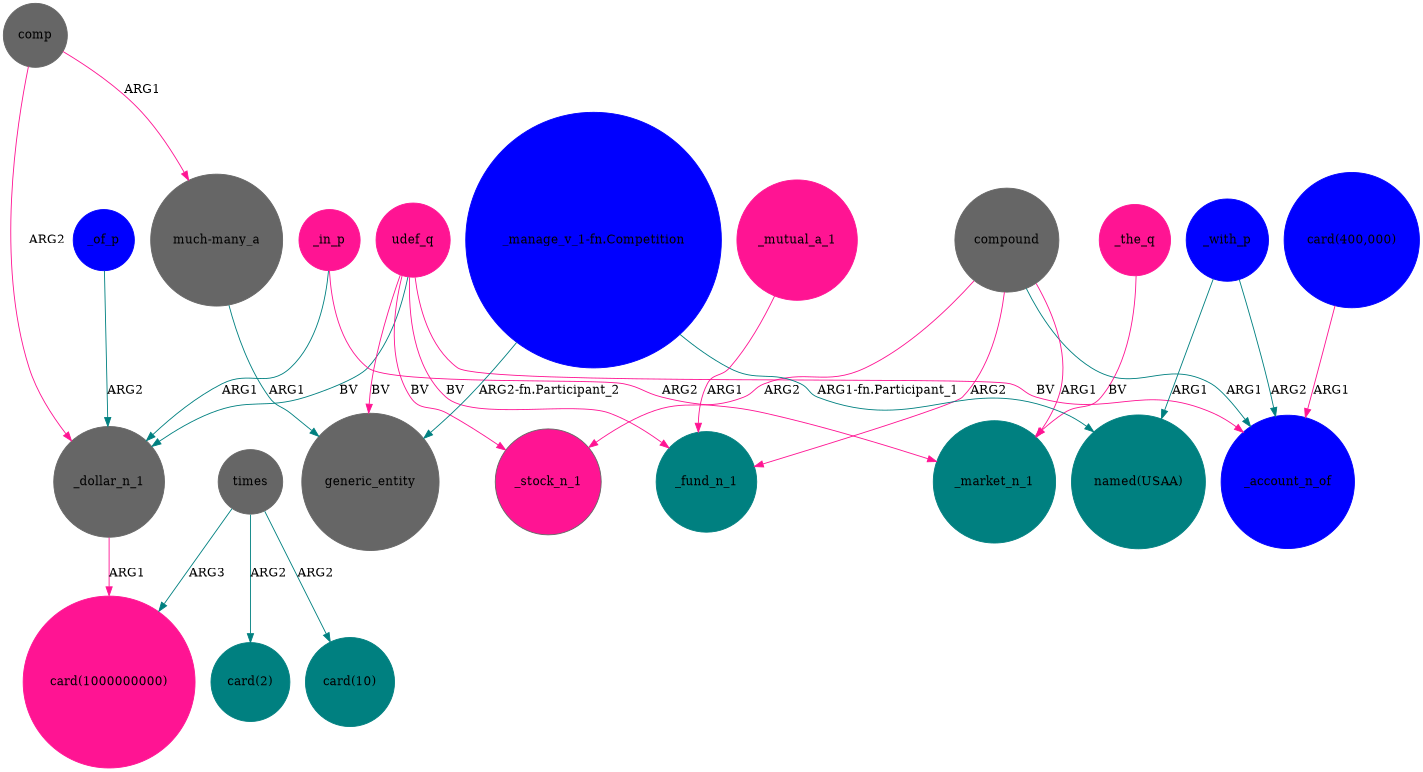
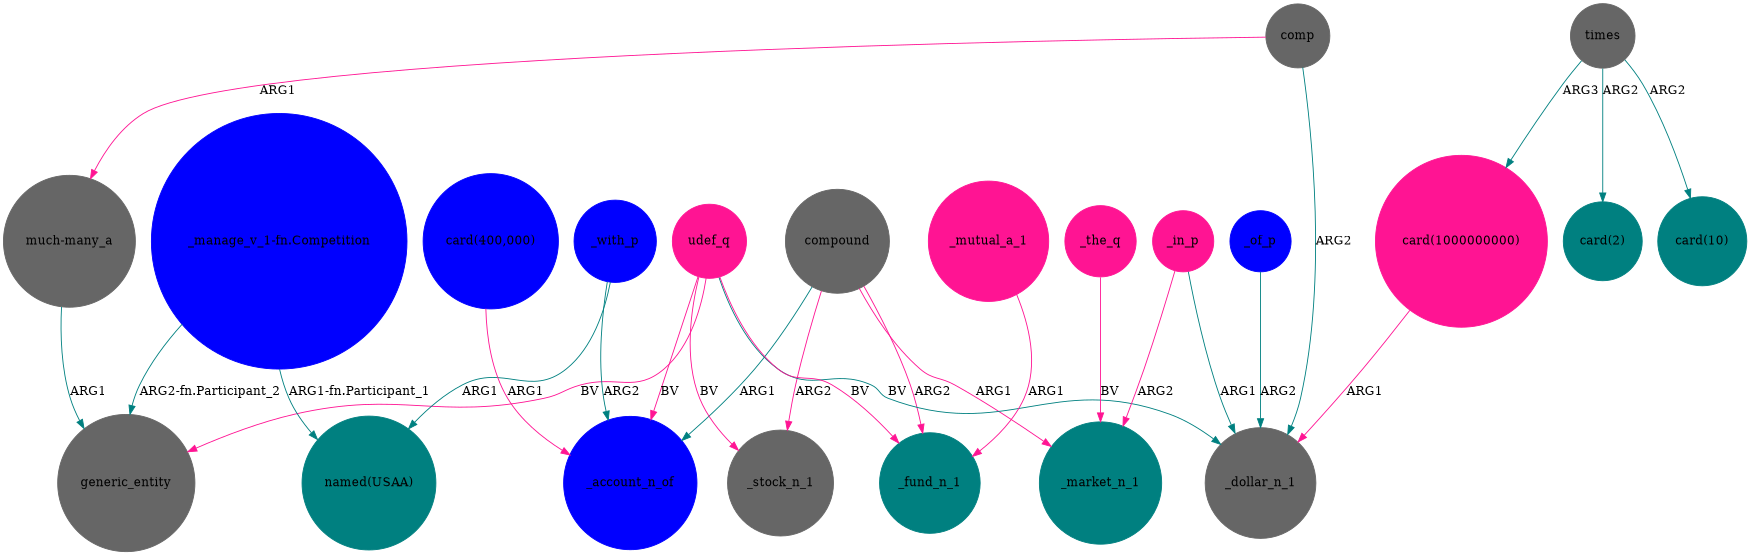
(12, 255) -> (1315, 248)
(548, 482) -> (781, 483)
(109, 562) -> (1358, 374)
